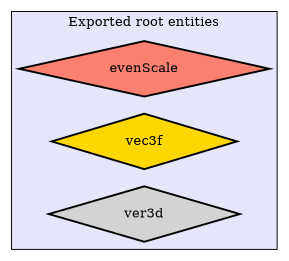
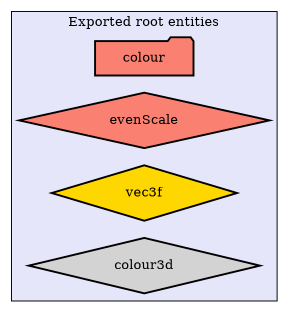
none -> (144, 58)
(144, 214) -> (144, 266)
